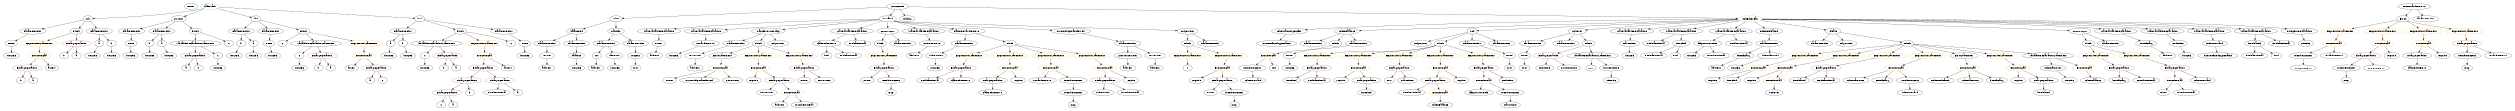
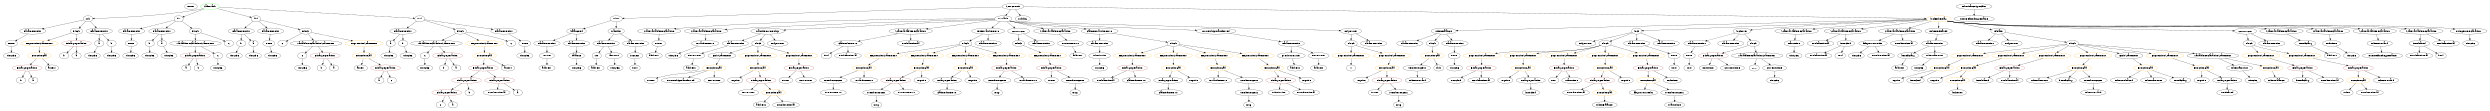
(179, 19) -> (179, 19)
(1522, 22) -> none
none -> (996, 24)
